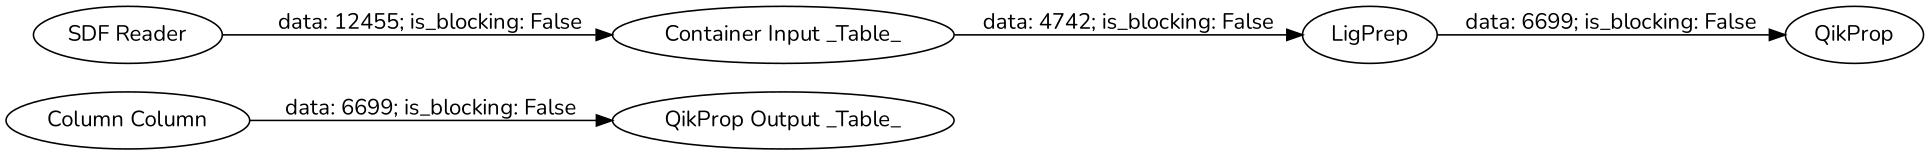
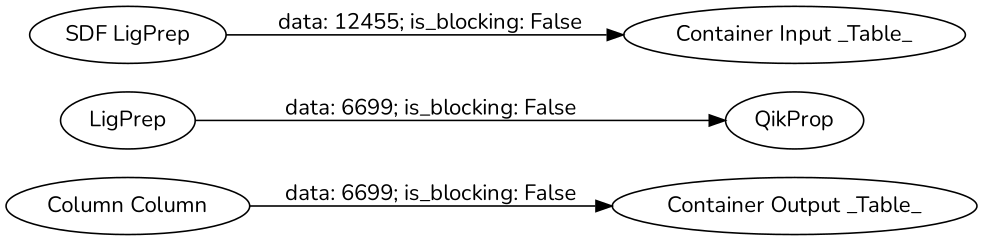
(128, 35) -> (128, 35)
(1121, 35) -> none
(783, 120) -> (795, 206)
